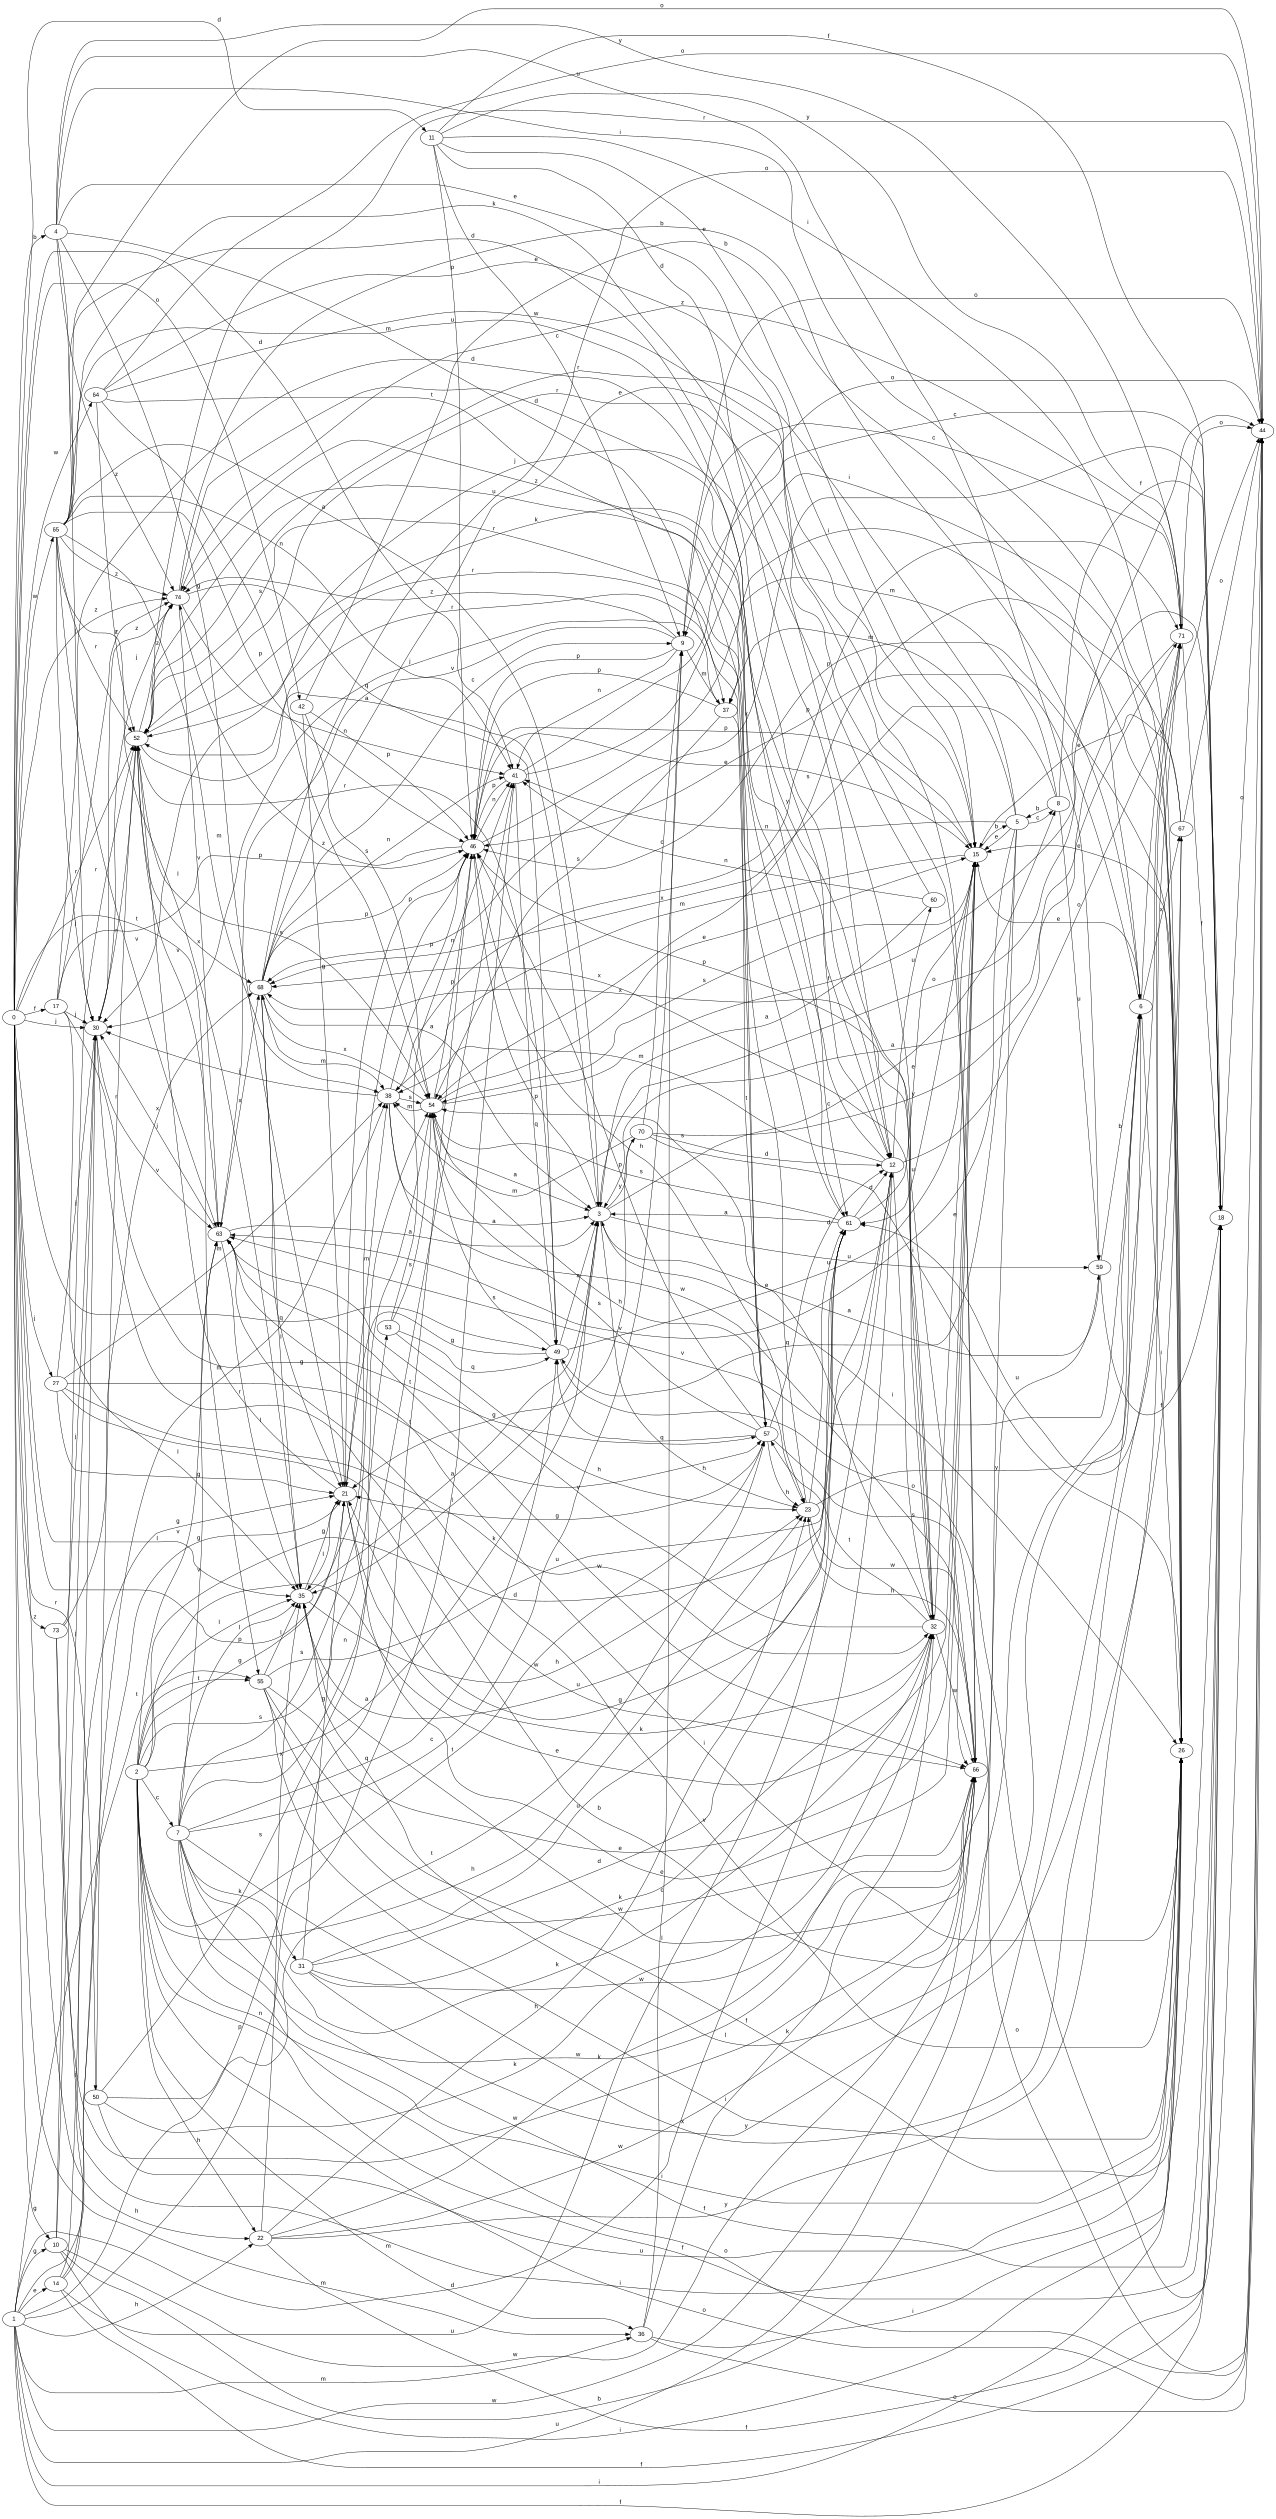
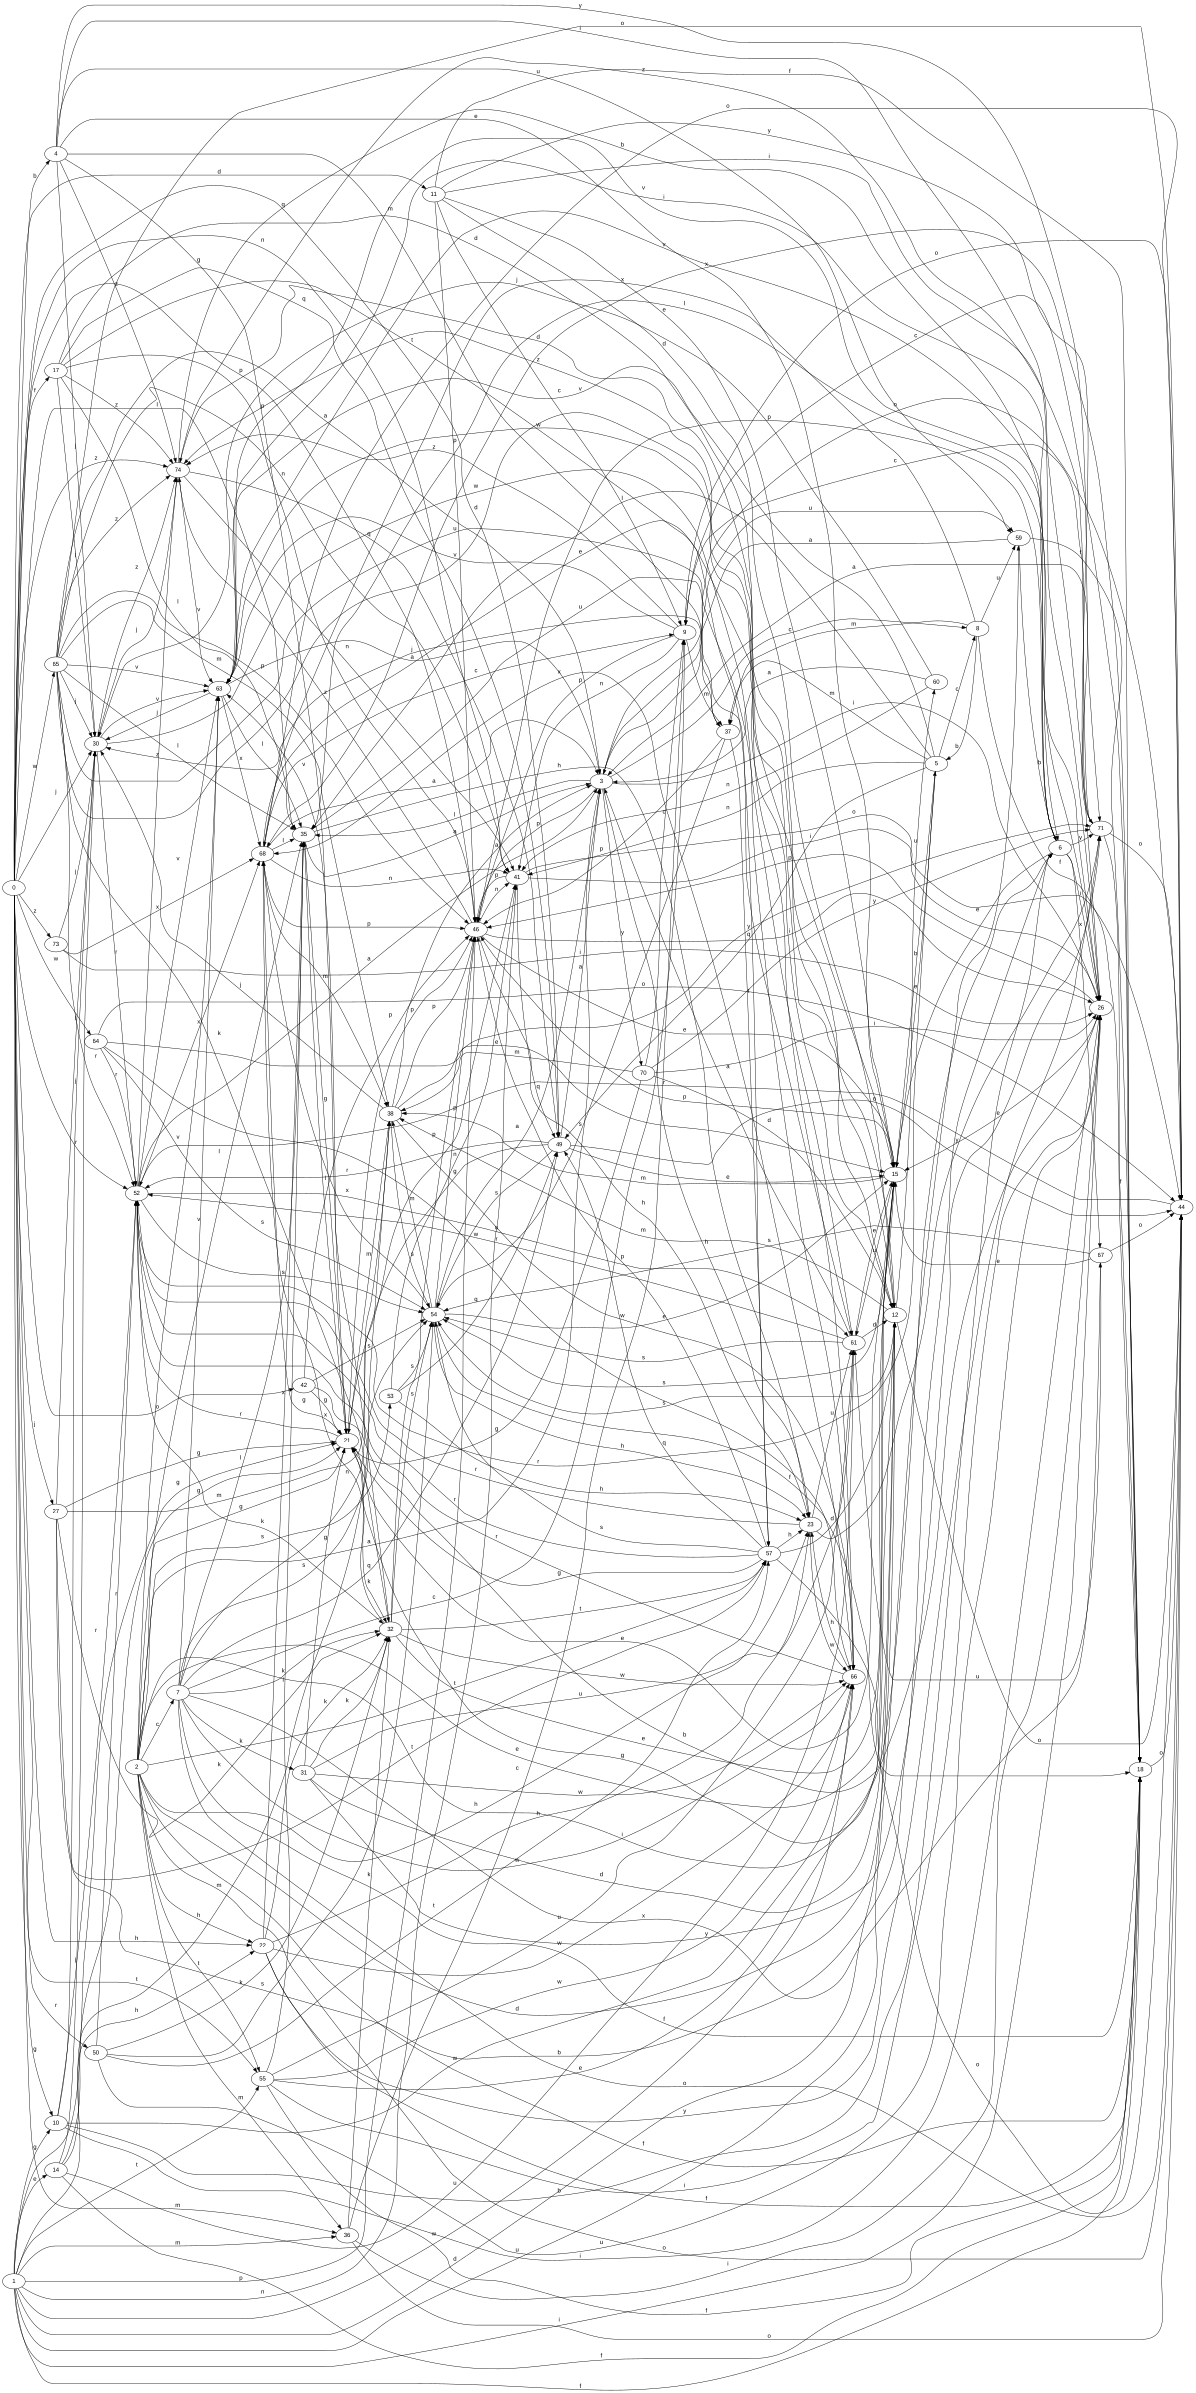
(260, 342) -> (263, 240)
none -> (443, 565)
(723, 631) -> none
(905, 1395) -> (678, 1402)
(324, 2160) -> none
